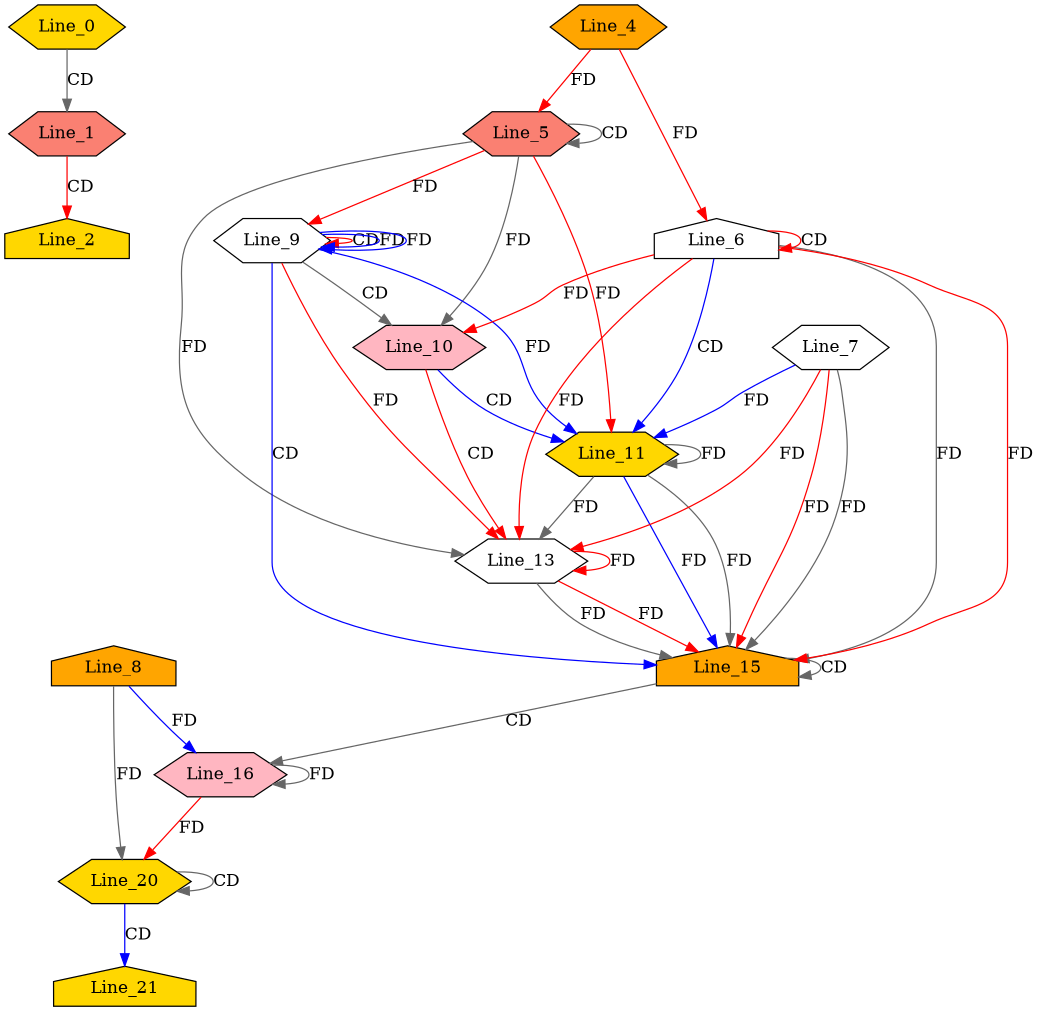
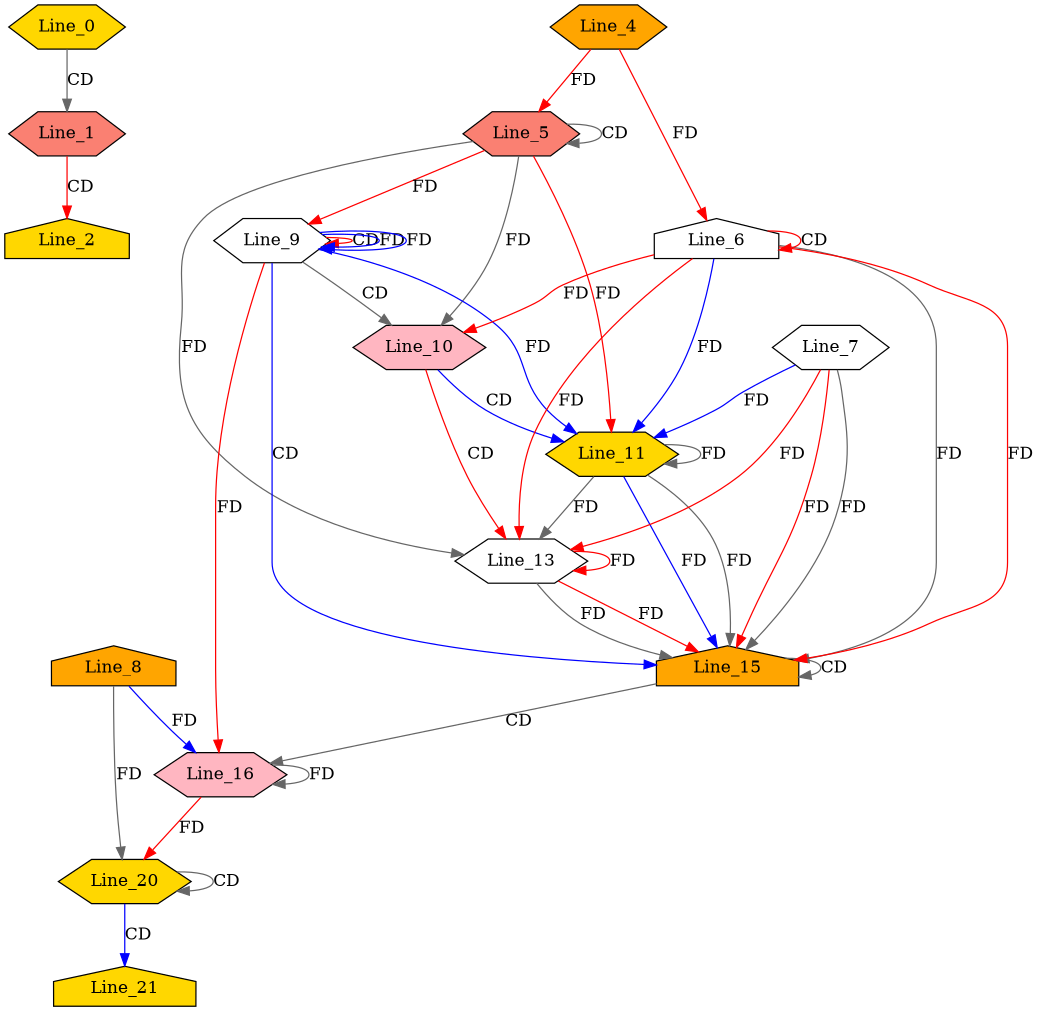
(710, 347) -> (710, 347)
(371, 408) -> (216, 498)
